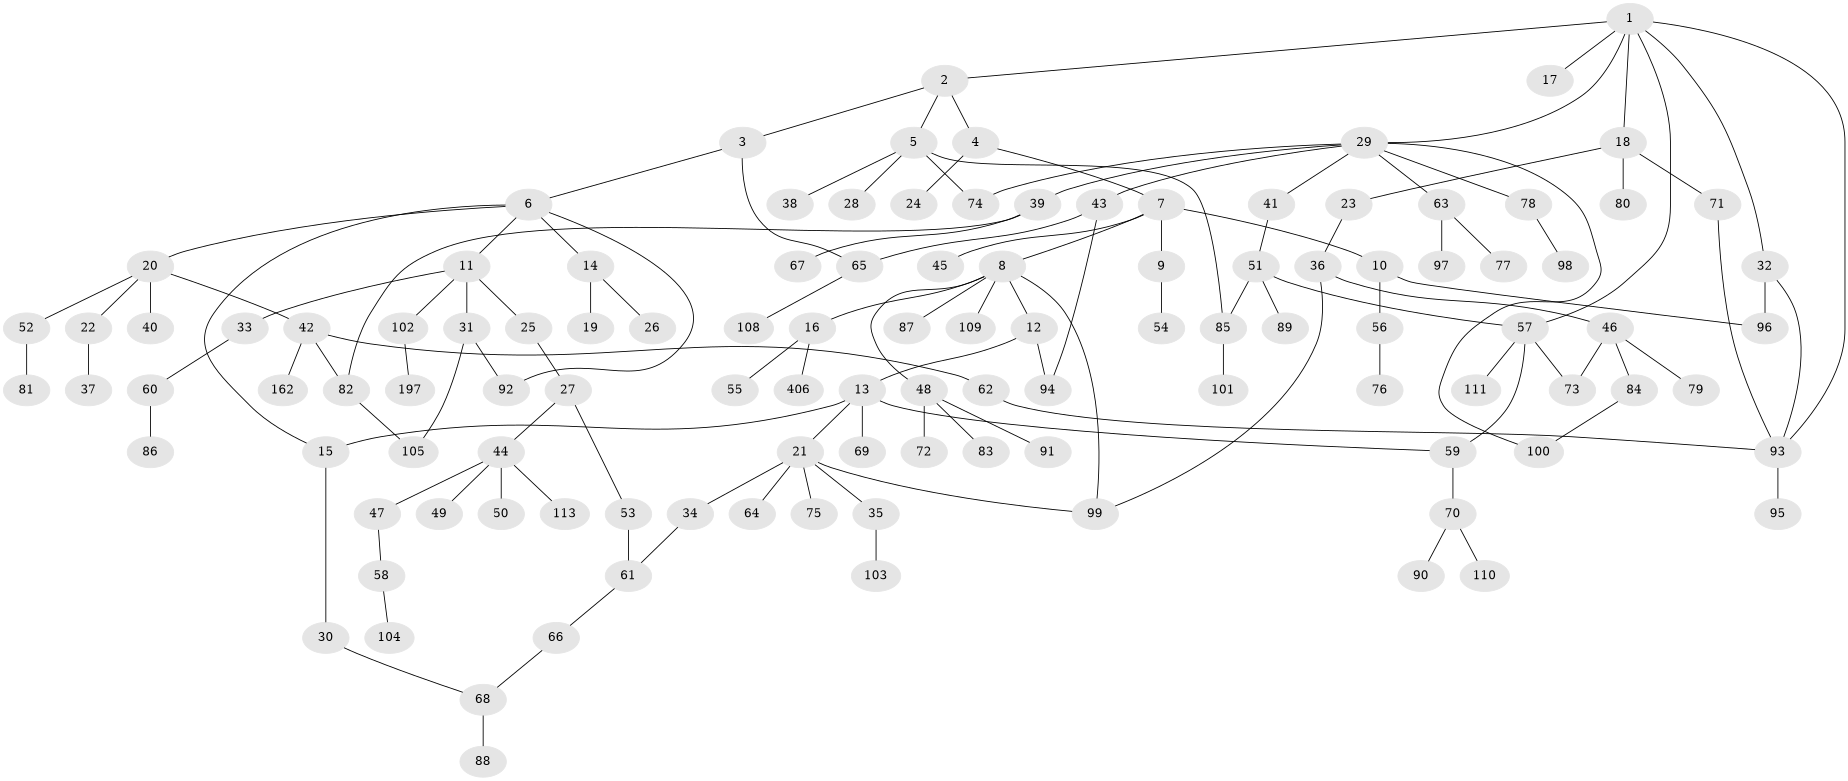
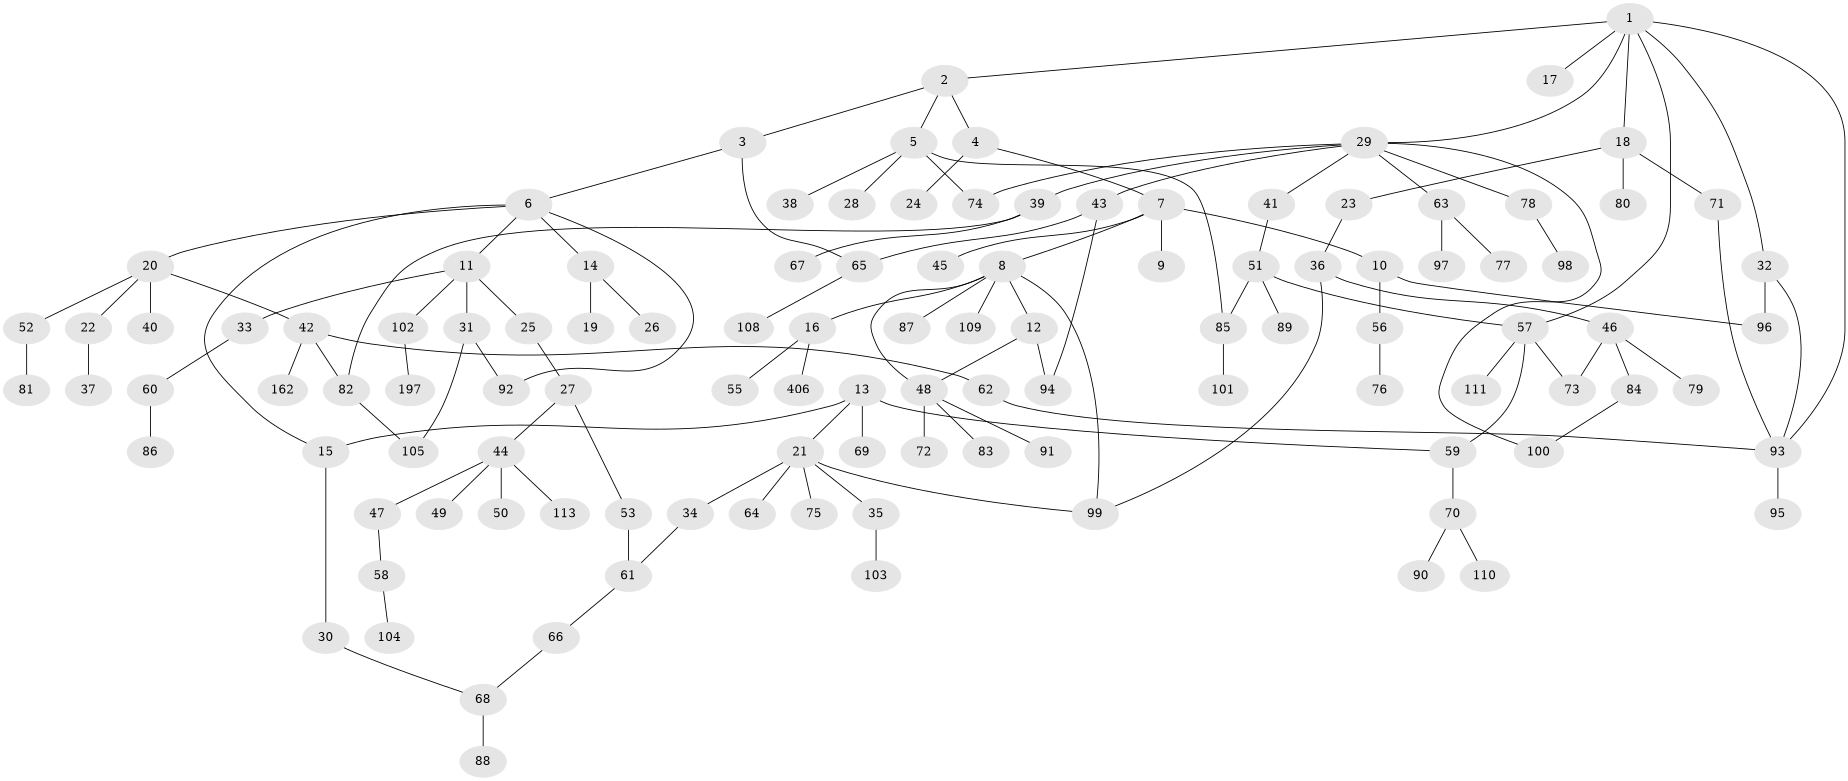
(1161, 328) -> none
(948, 359) -> (979, 359)
